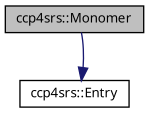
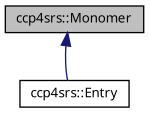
(83, 50) -> (66, 63)
